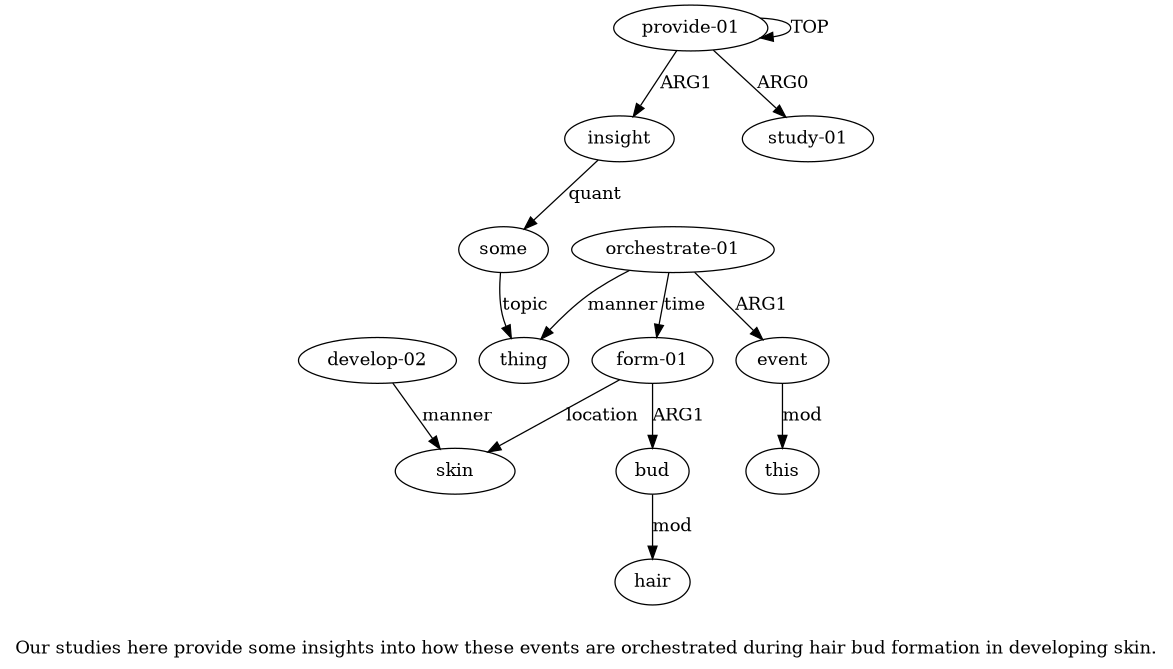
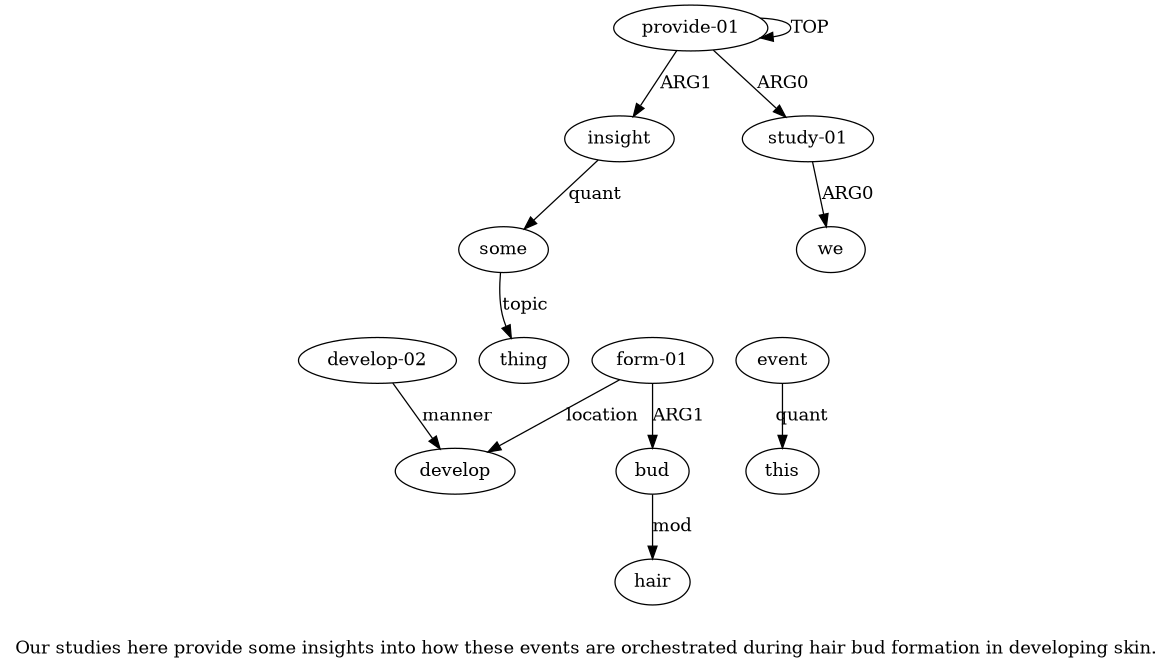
(673, 250) -> none
none -> (831, 250)
(802, 416) -> (802, 416)
(455, 471) -> (455, 471)
